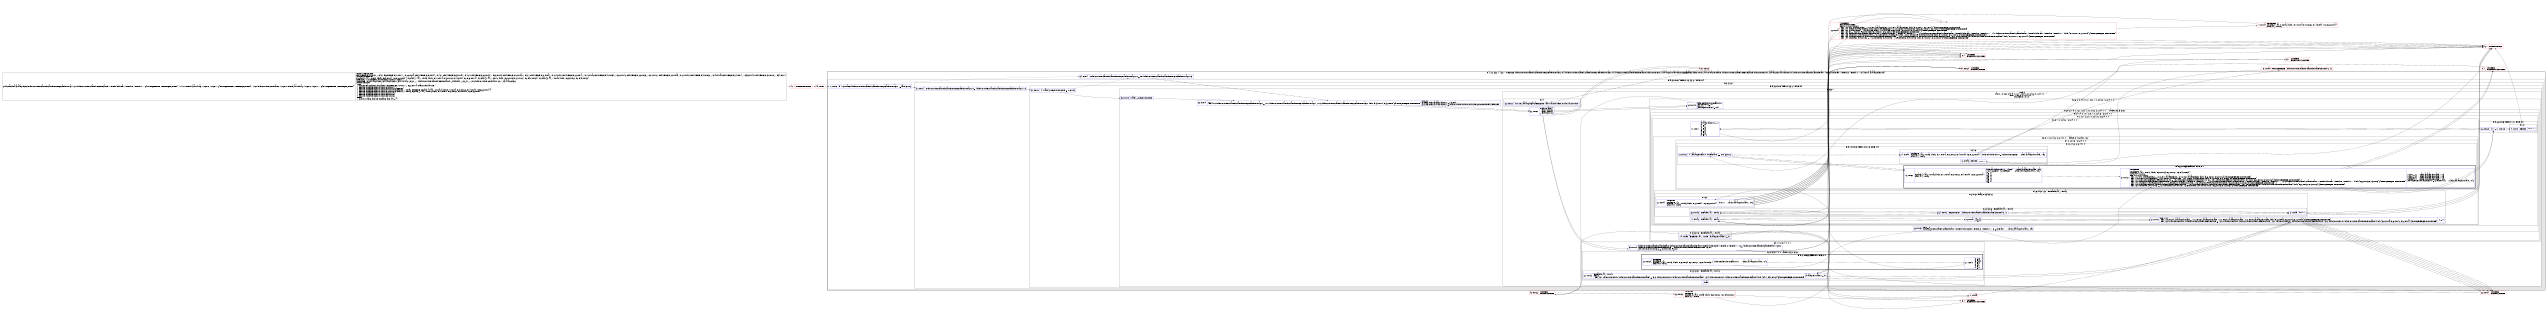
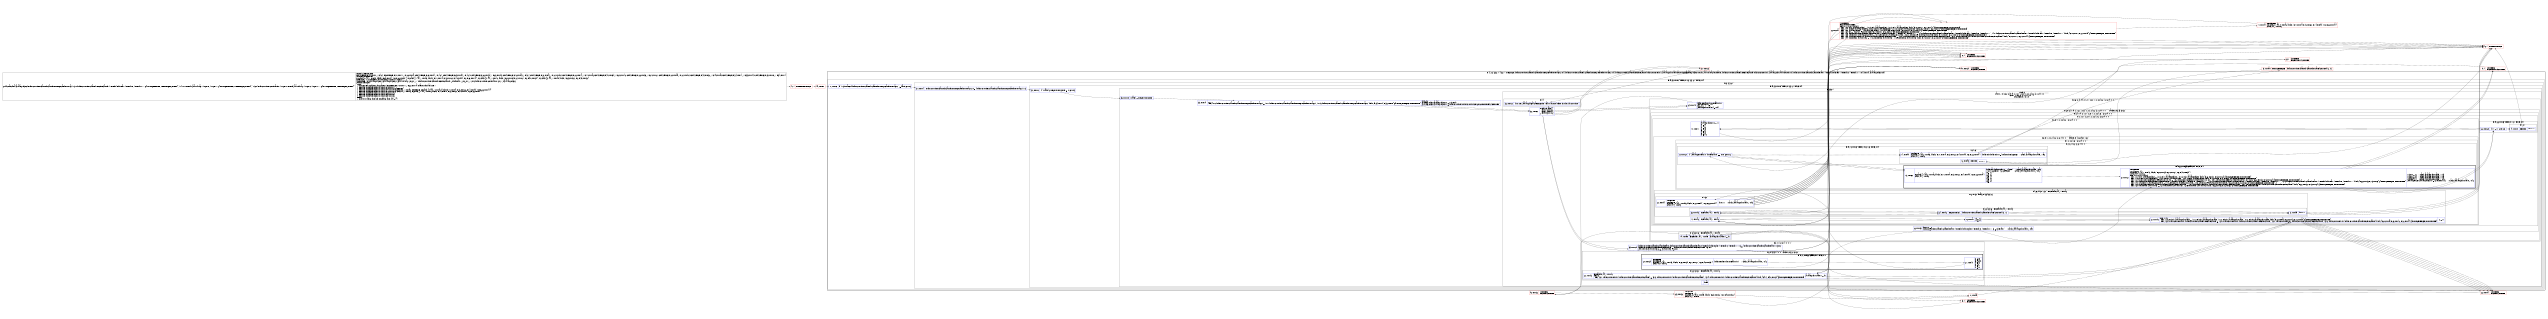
(1137, 77) -> none
(1927, 228) -> (1928, 228)
